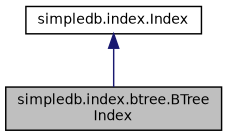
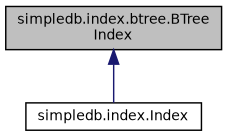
(114, 68) -> (114, 83)
